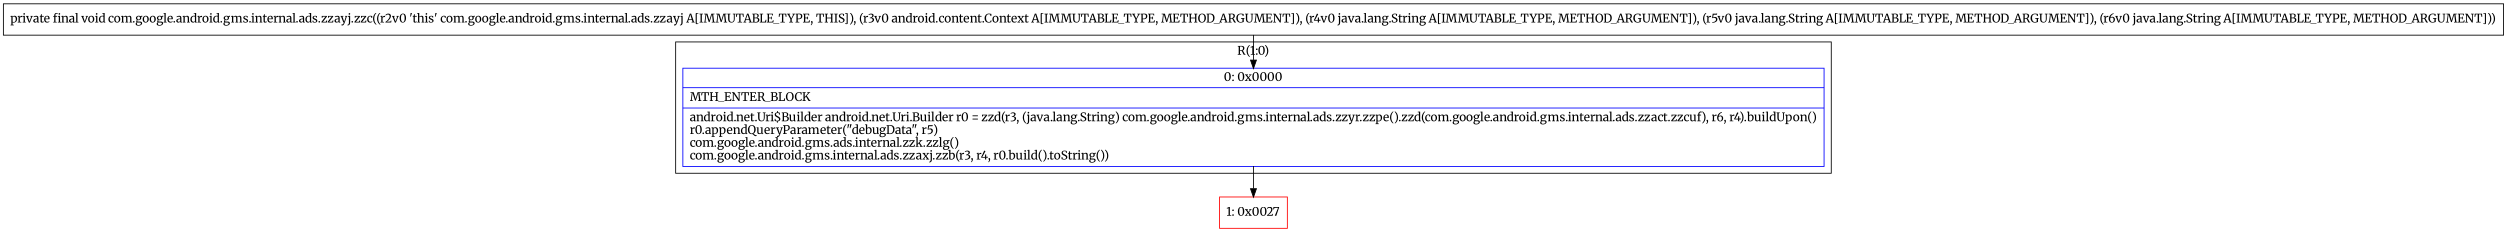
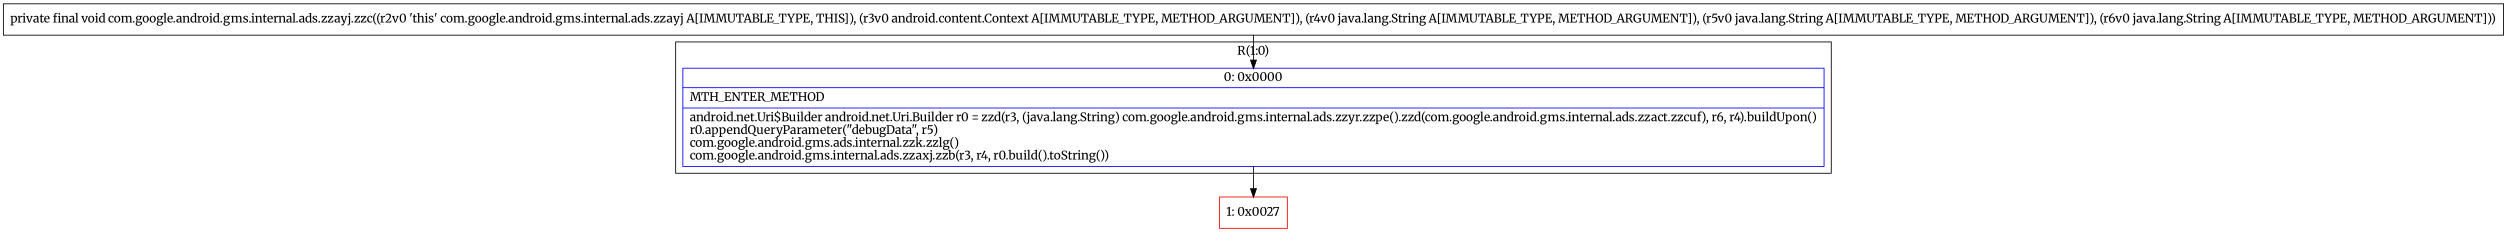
(750, 97) -> (757, 97)
